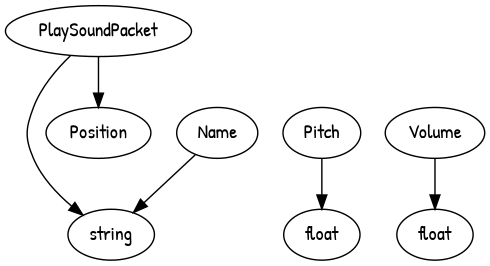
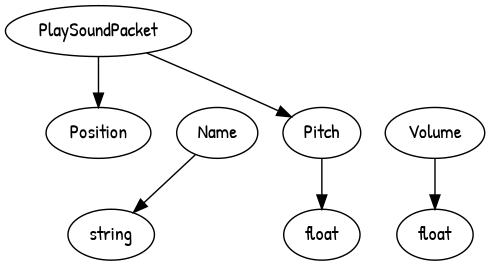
(27, 132) -> (212, 81)
